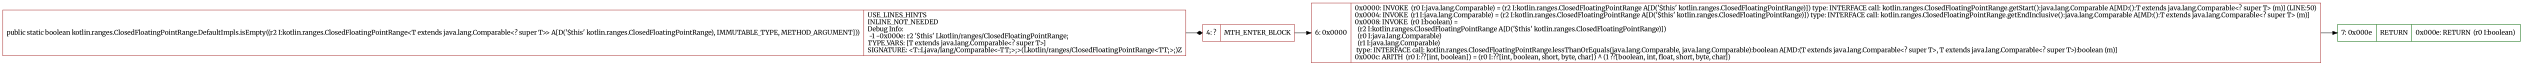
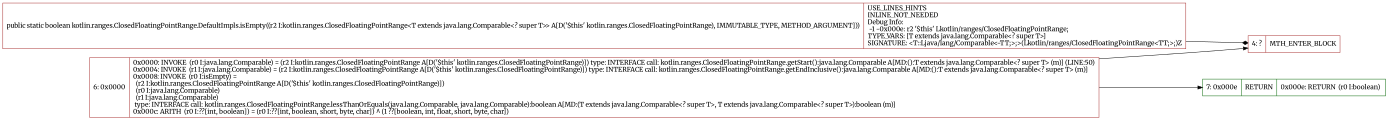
(1407, 22) -> (186, 77)
(1301, 33) -> (1171, 54)
